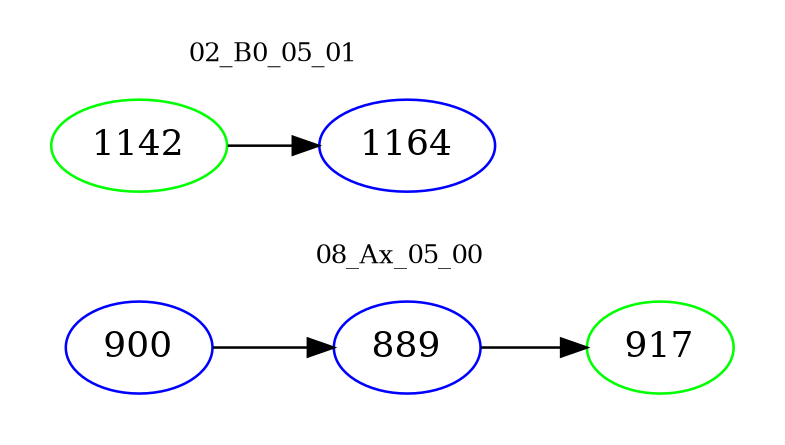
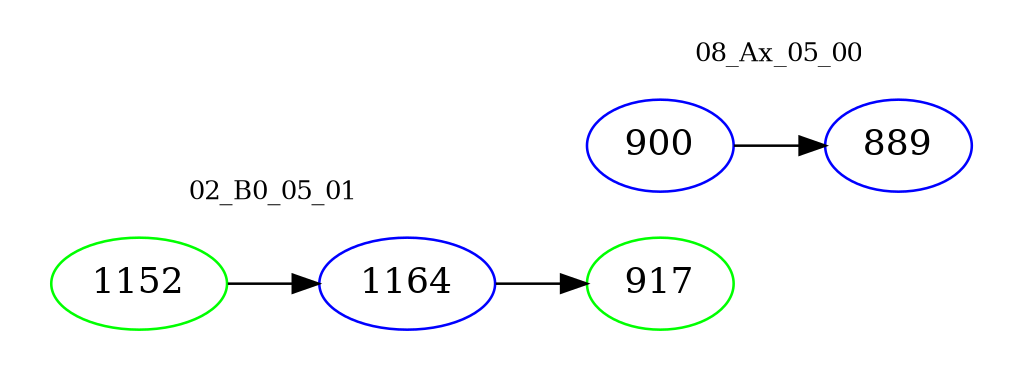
(139, 146) -> (139, 284)
(521, 348) -> (531, 284)
